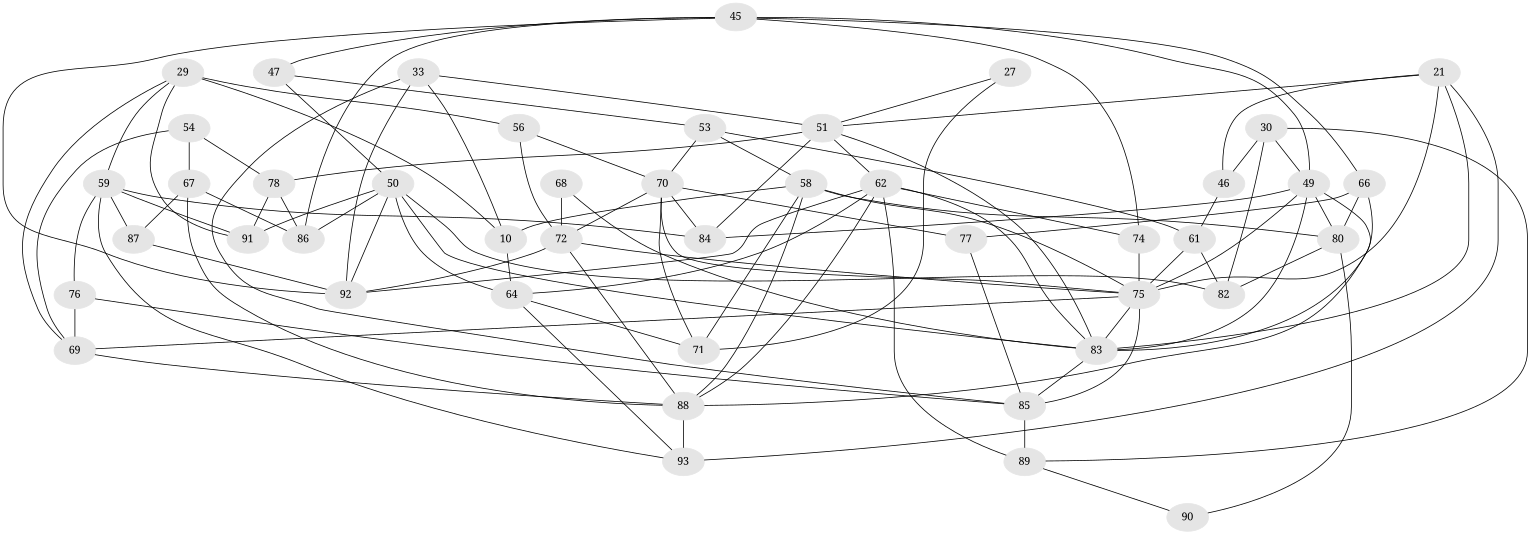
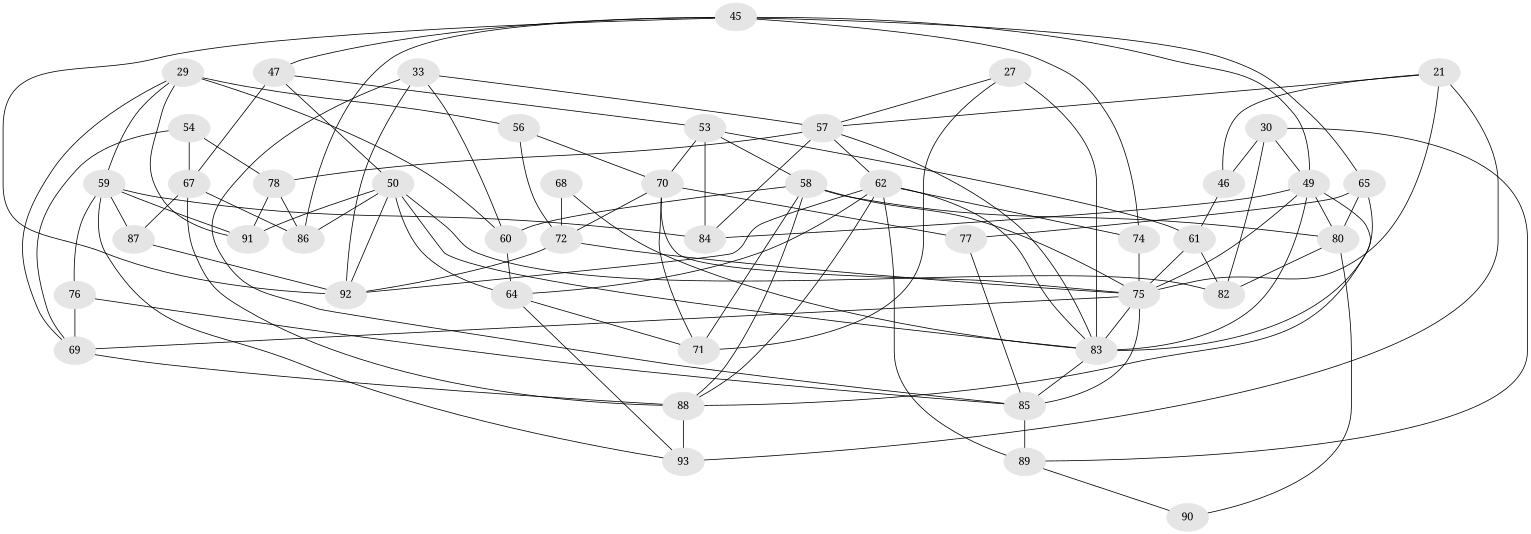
none -> (232, 128)
(822, 128) -> (822, 128)
(1365, 184) -> (1365, 184)
(684, 212) -> (705, 184)
(506, 239) -> (506, 239)
(1383, 303) -> (1097, 196)
(617, 316) -> none
